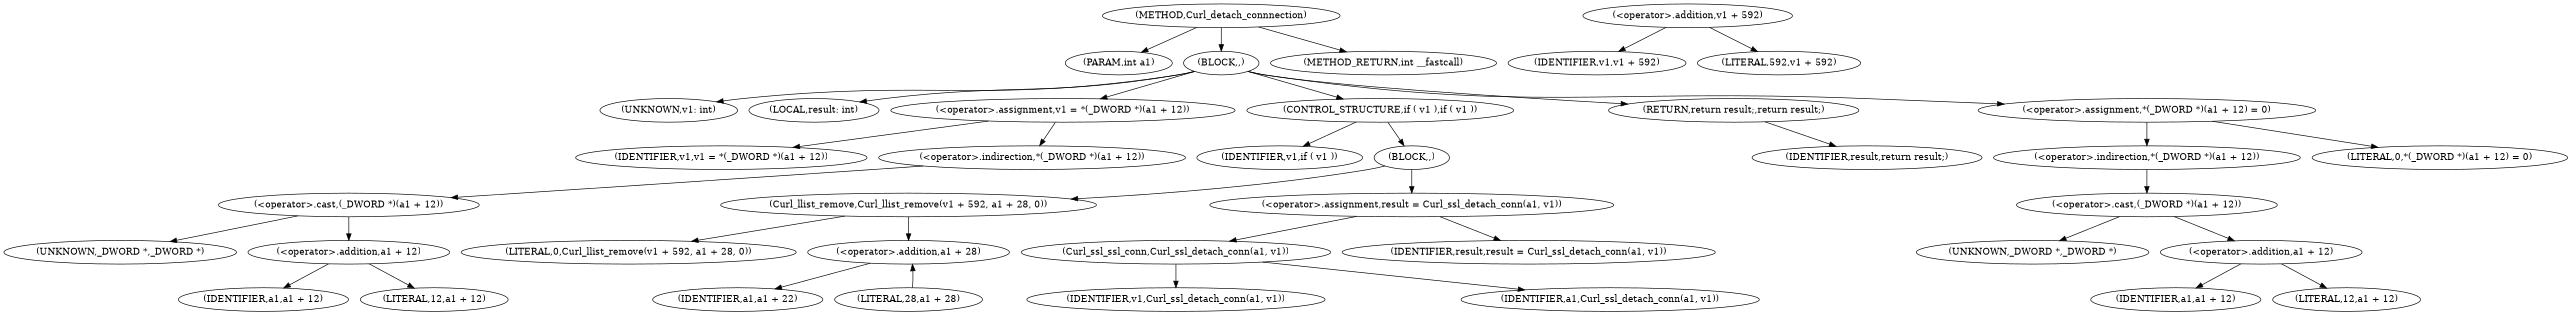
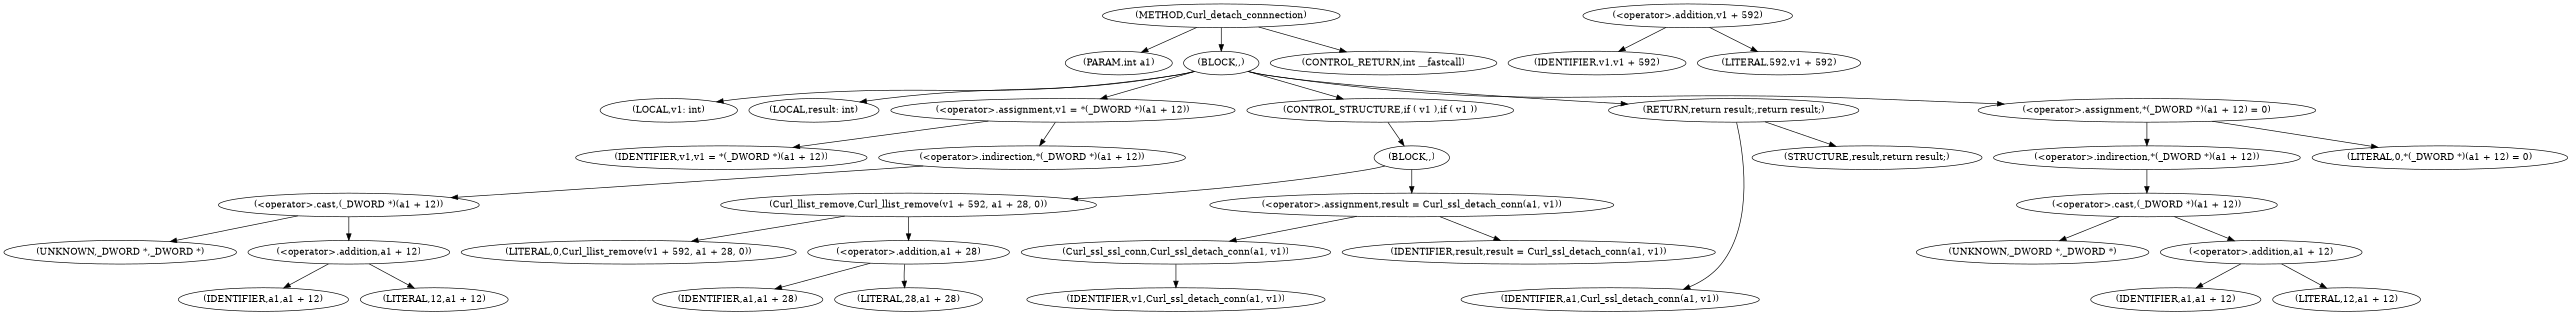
(1384, 63) -> (1384, 63)
(669, 110) -> (669, 110)
(1280, 158) -> none
(1867, 158) -> (1867, 158)
(1390, 276) -> (1741, 215)
(913, 279) -> (904, 273)
(738, 300) -> (738, 300)
